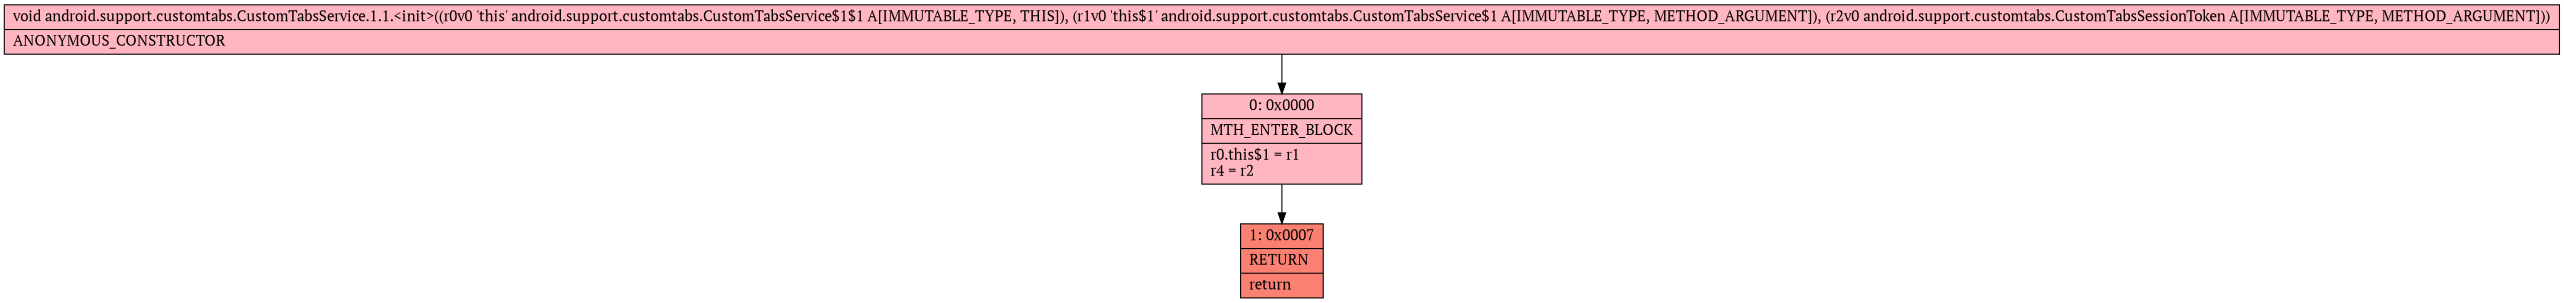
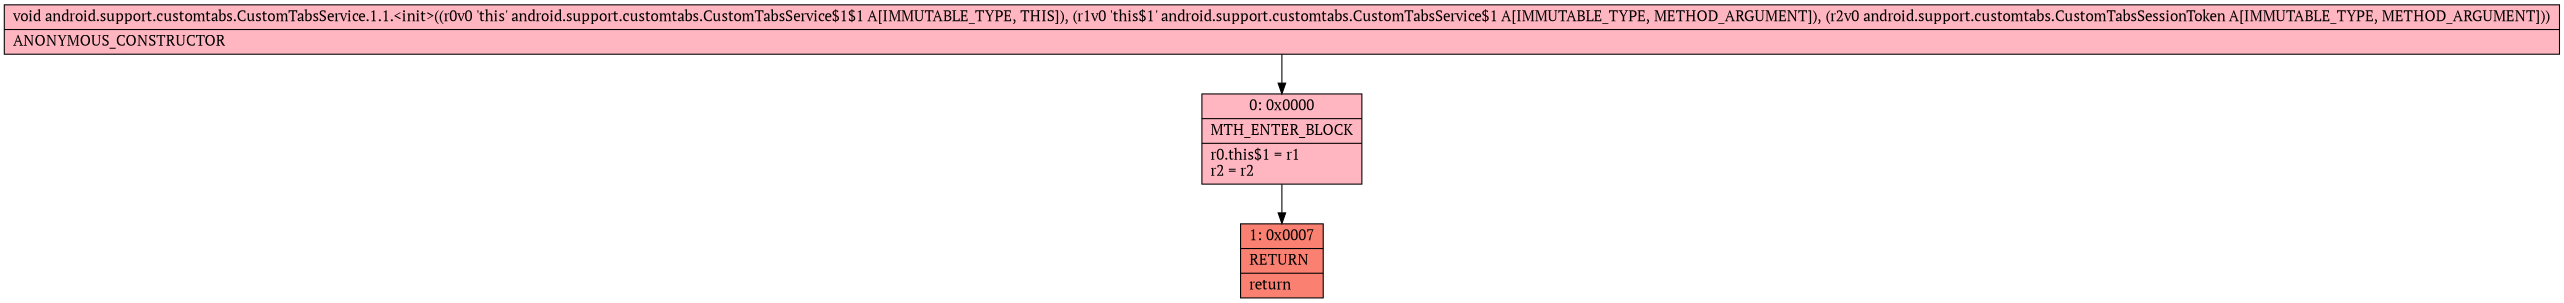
(1233, 171) -> (1233, 171)
